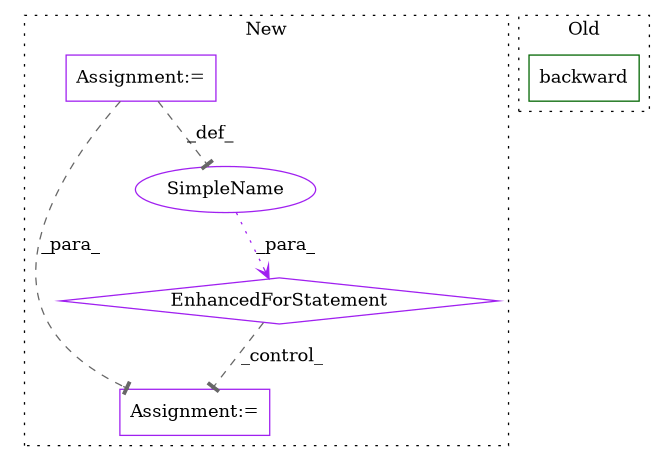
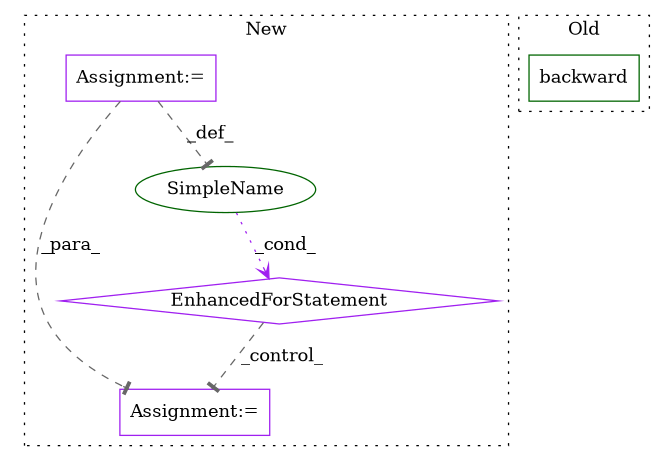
(226, 190) -> (226, 190)
(286, 245) -> (286, 245)
